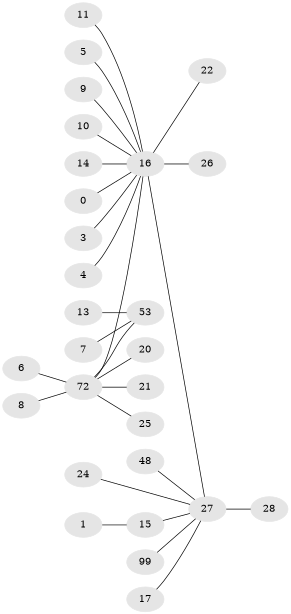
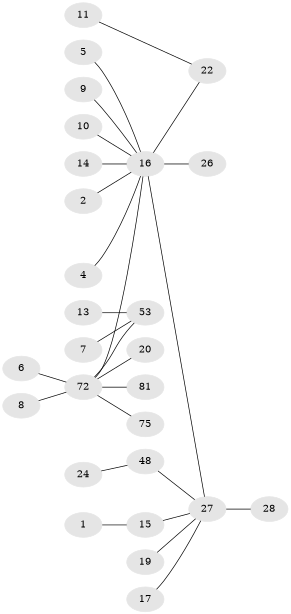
(125, 86) -> (145, 43)
(83, 201) -> (83, 201)
(83, 238) -> none
(145, 387) -> (145, 387)
(145, 424) -> (145, 424)
(145, 492) -> (114, 468)
(145, 562) -> (145, 562)
